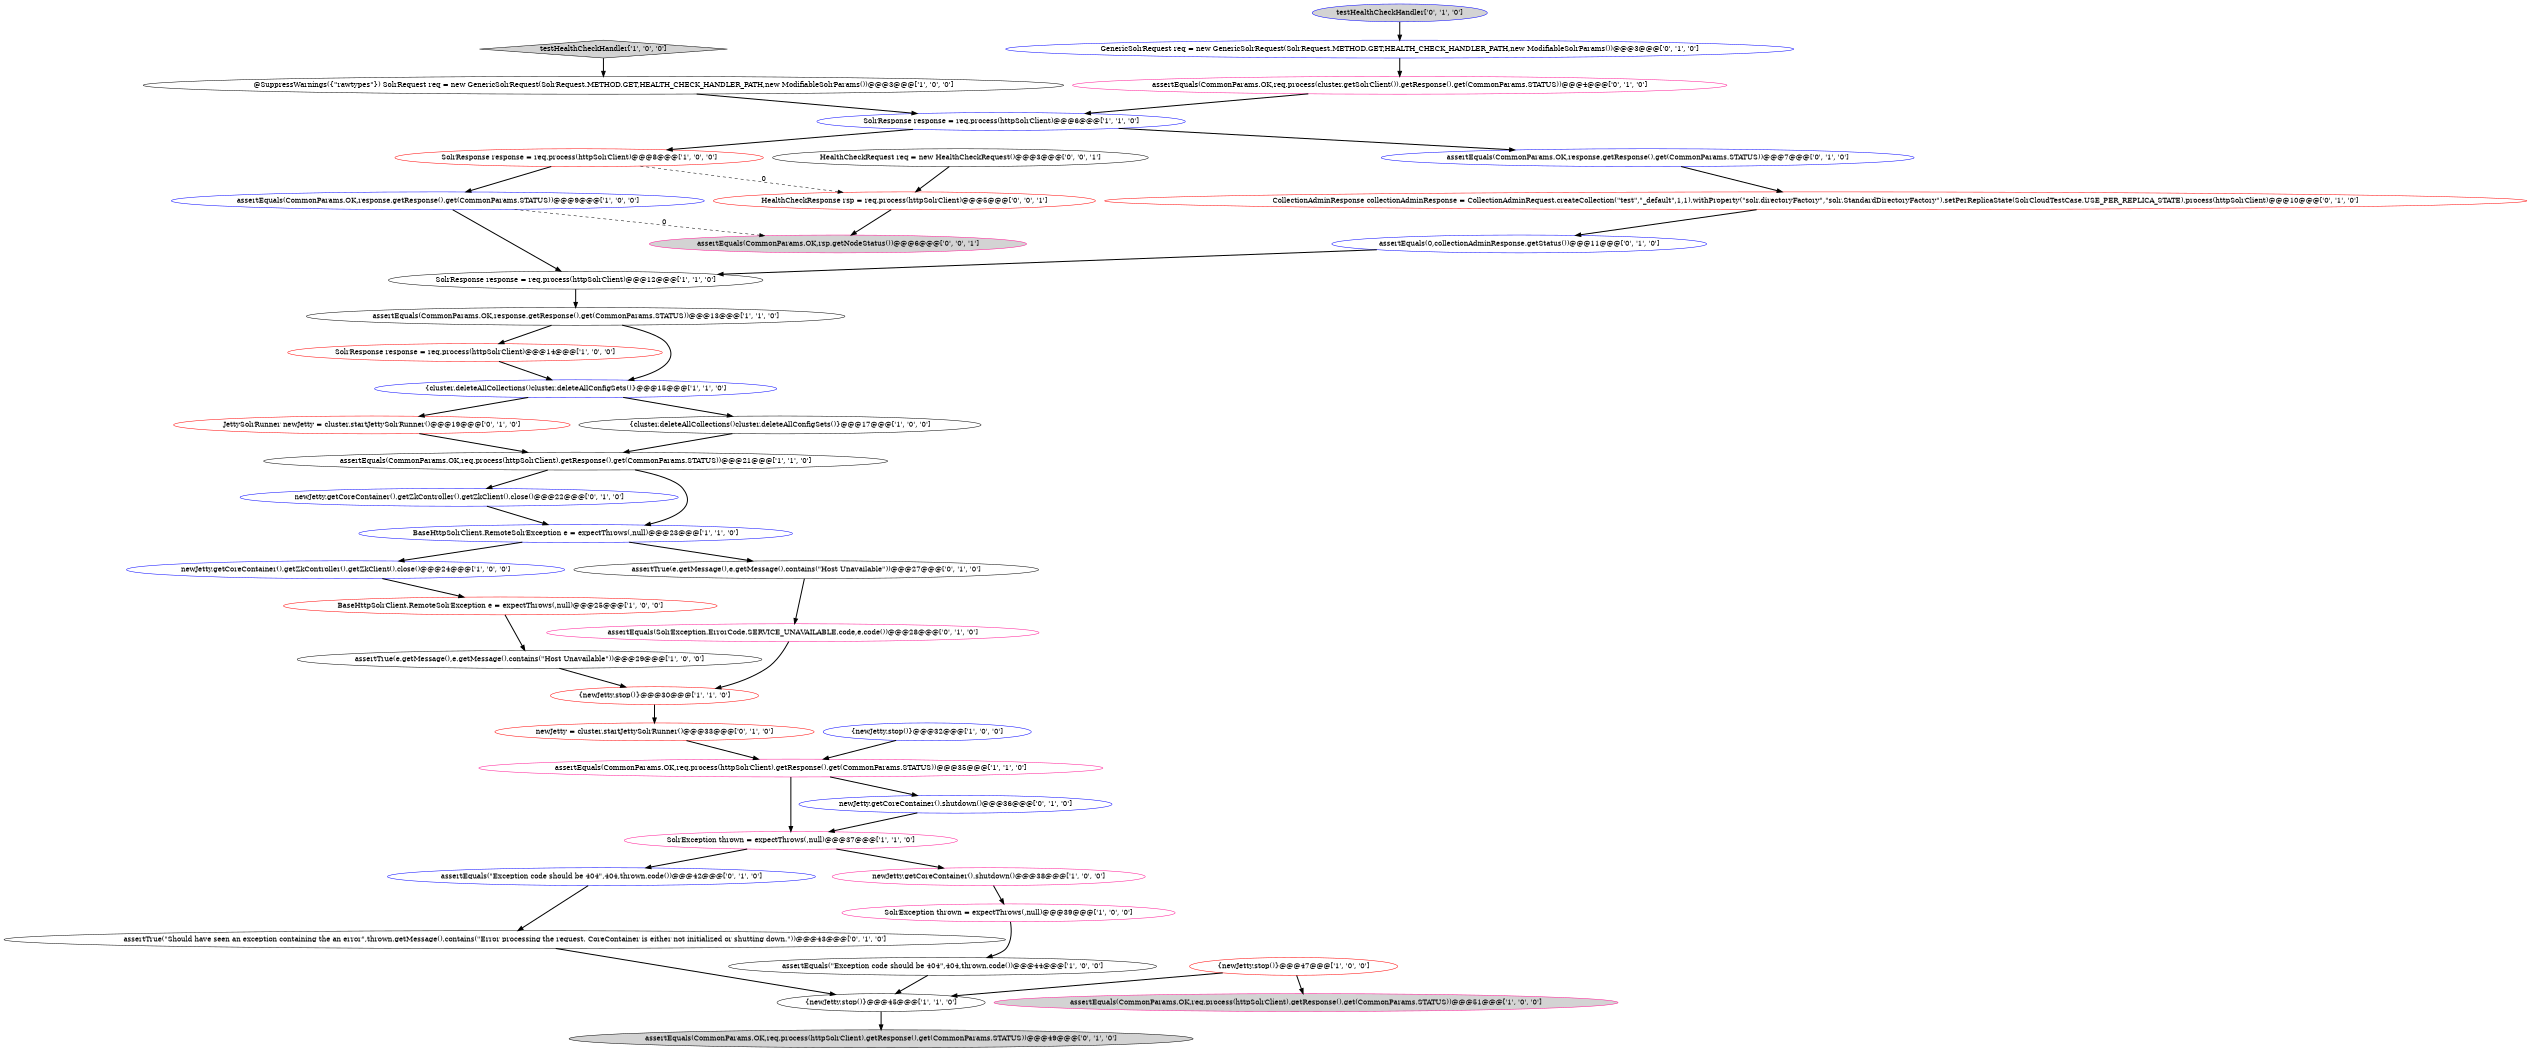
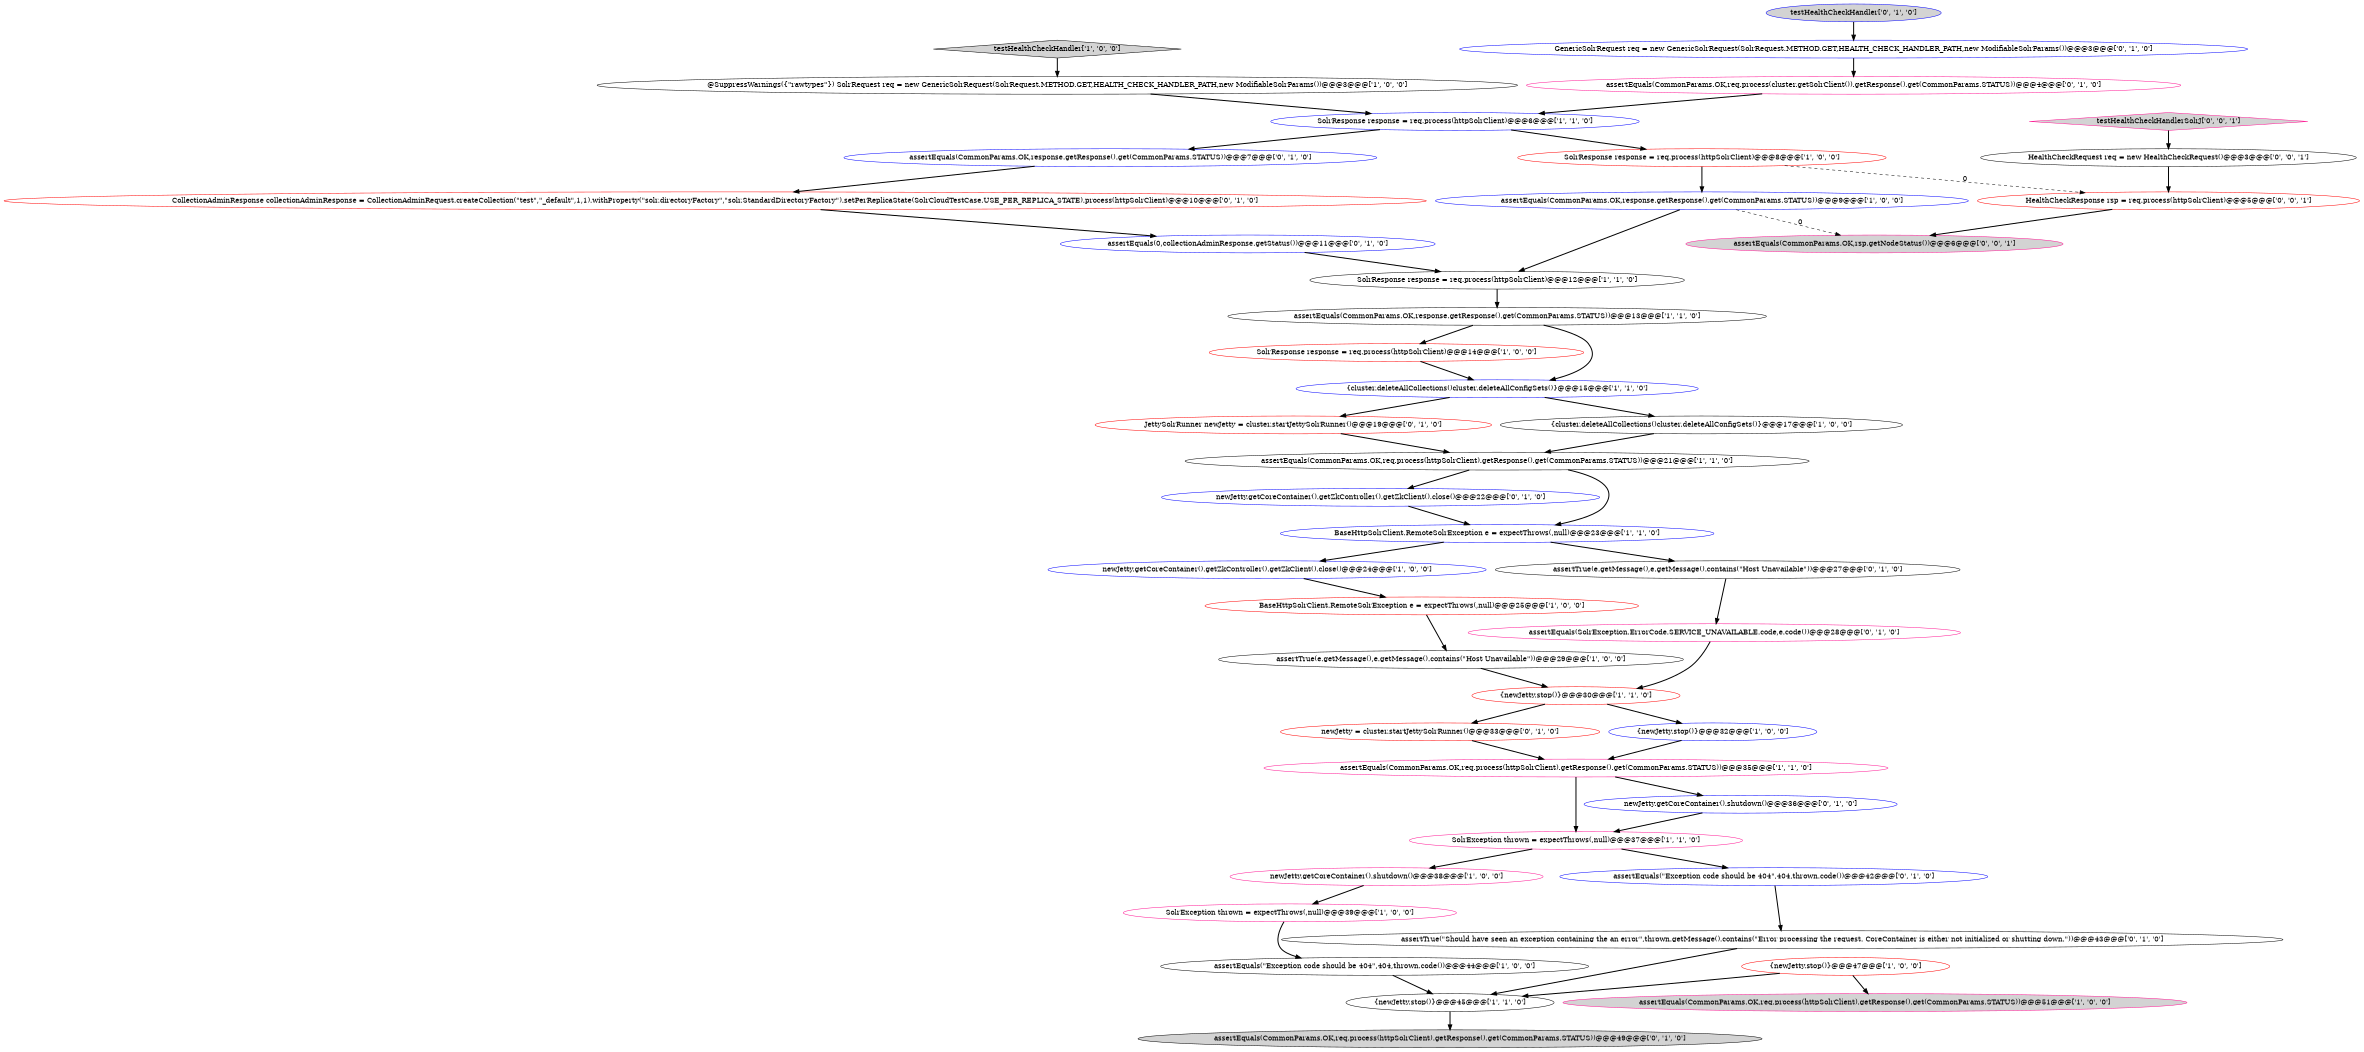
none -> (2168, 121)
none -> (1642, 713)
